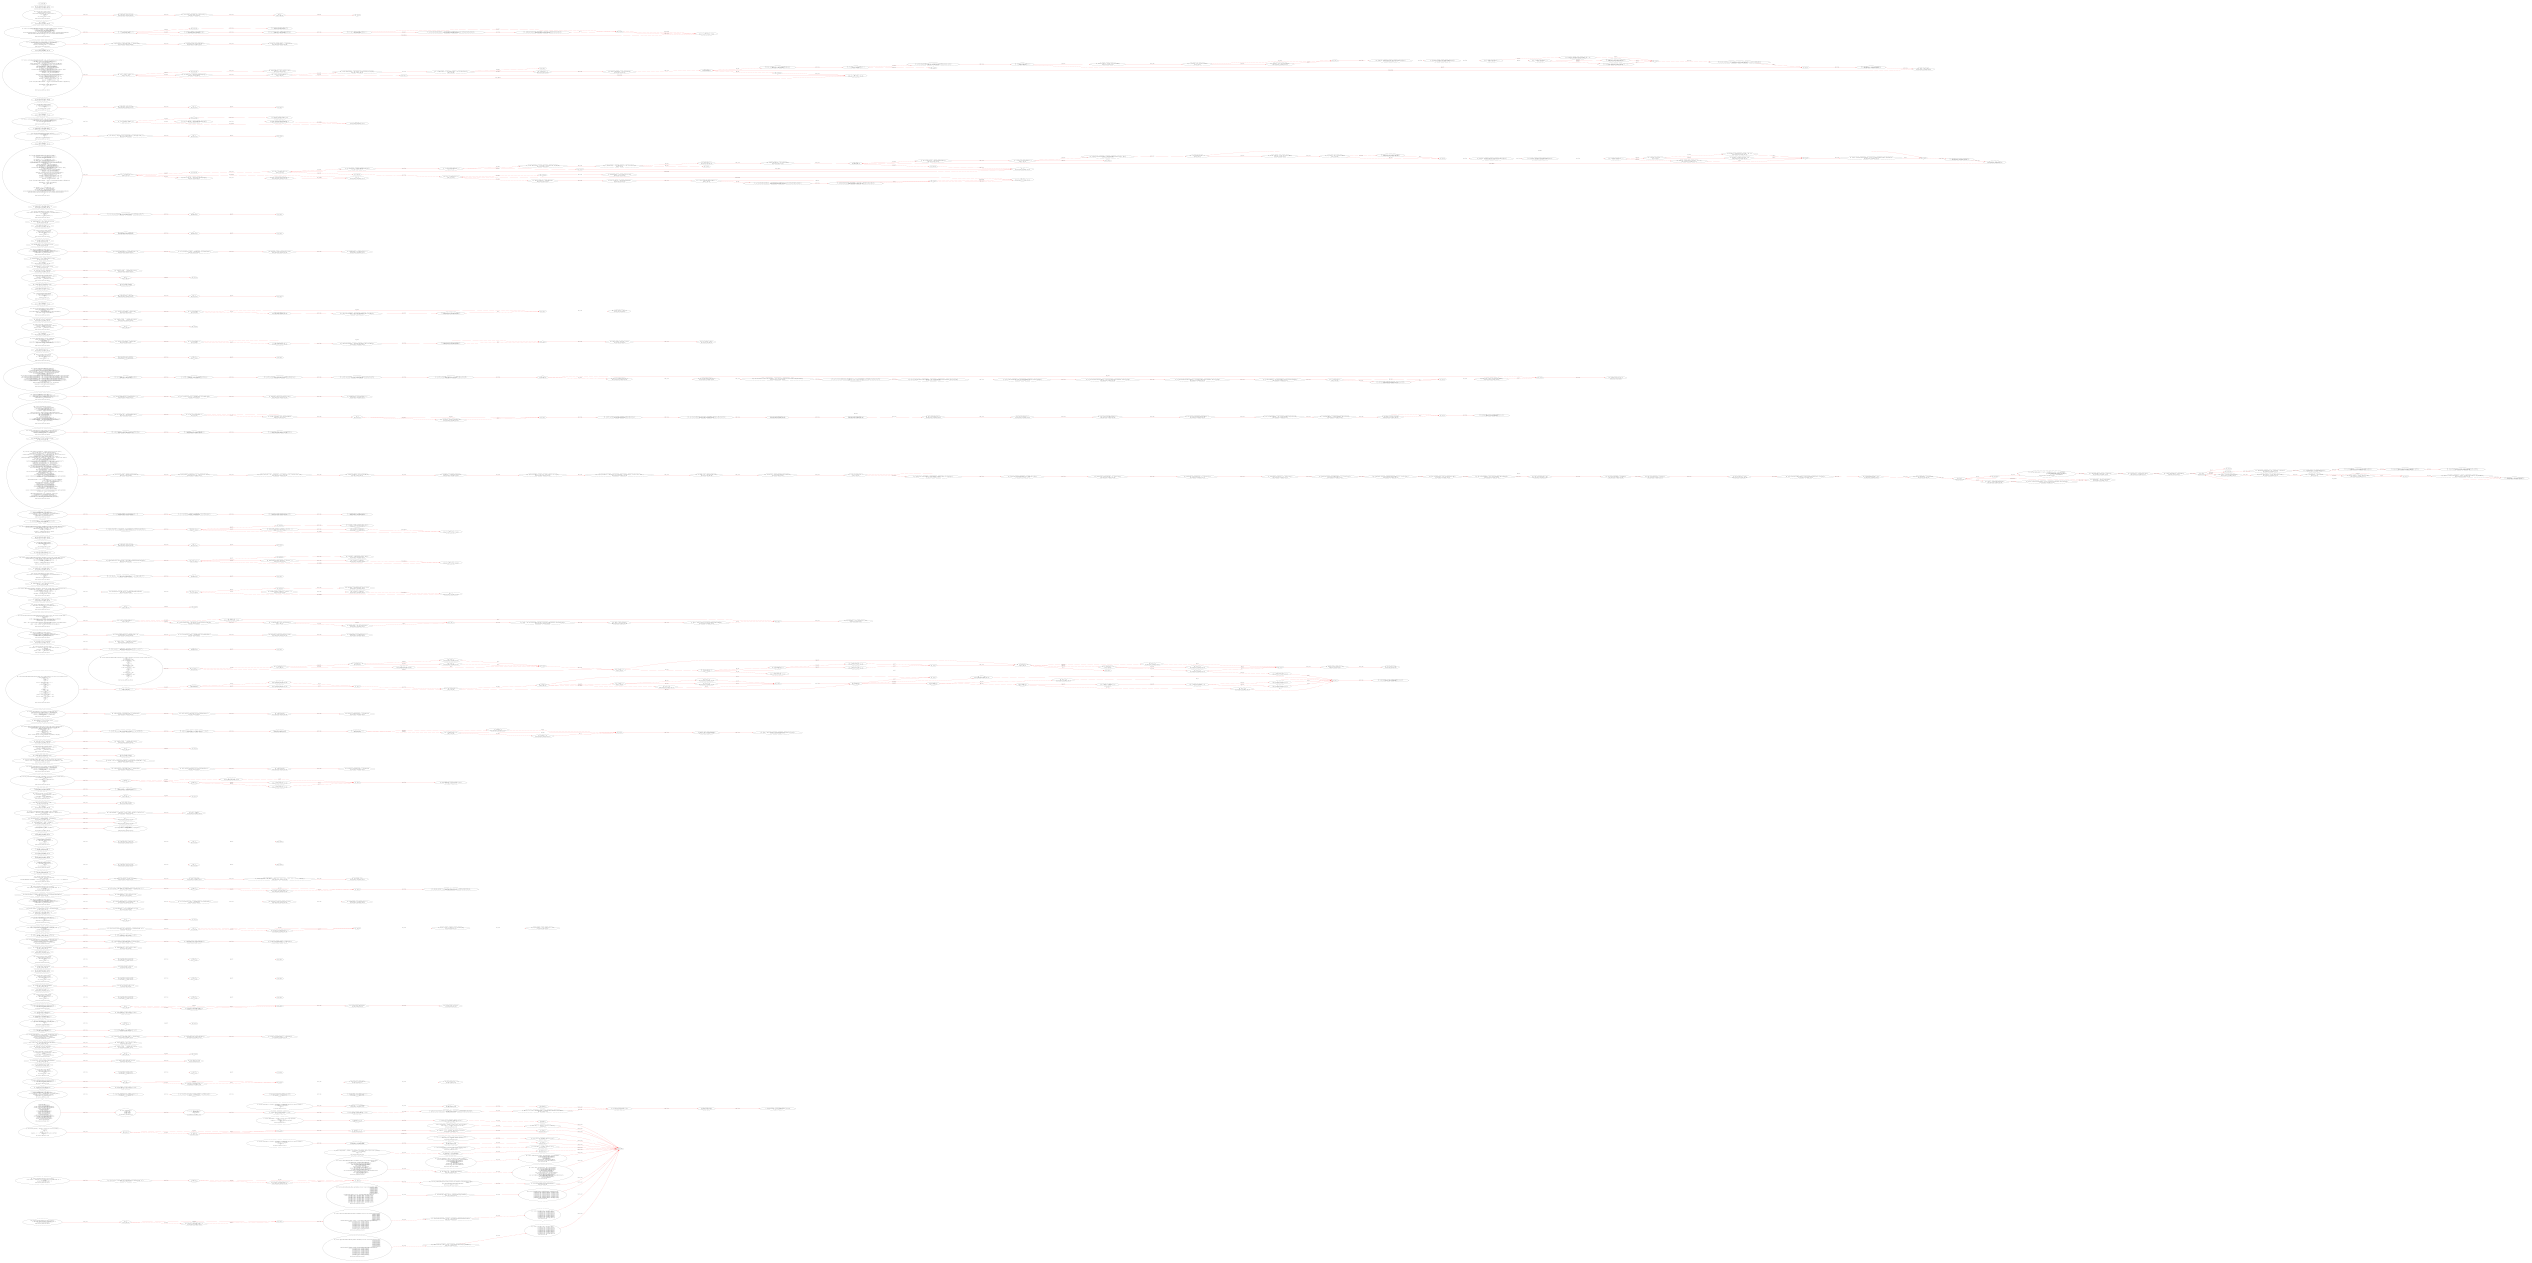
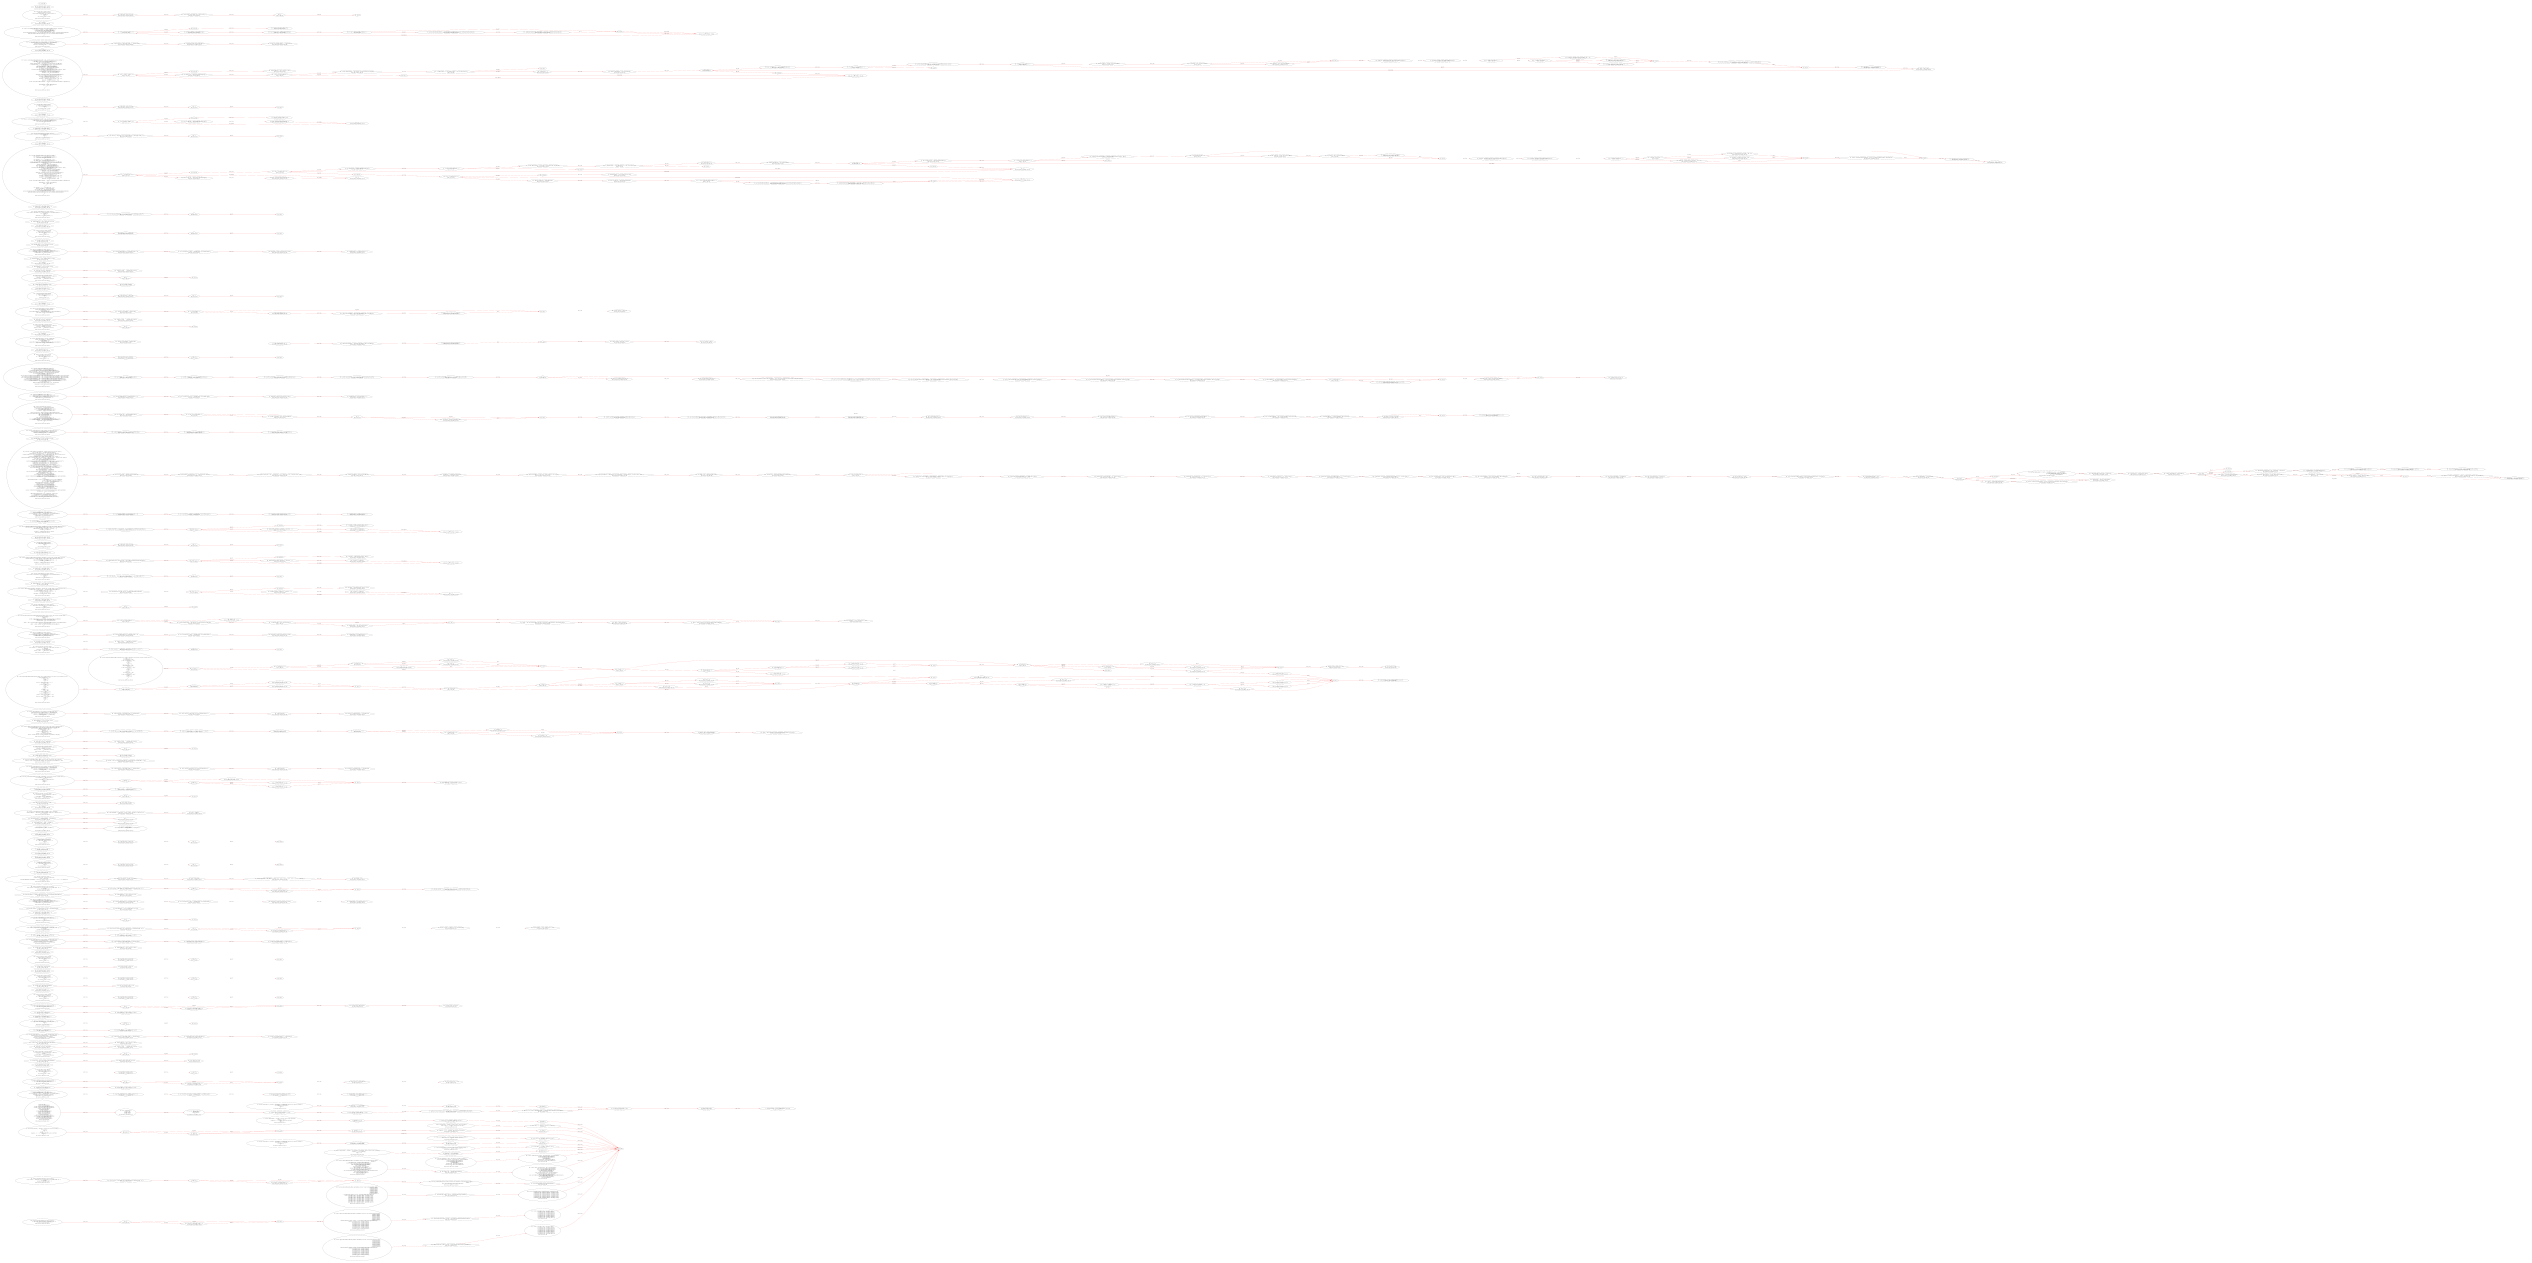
(194, 342) -> none
